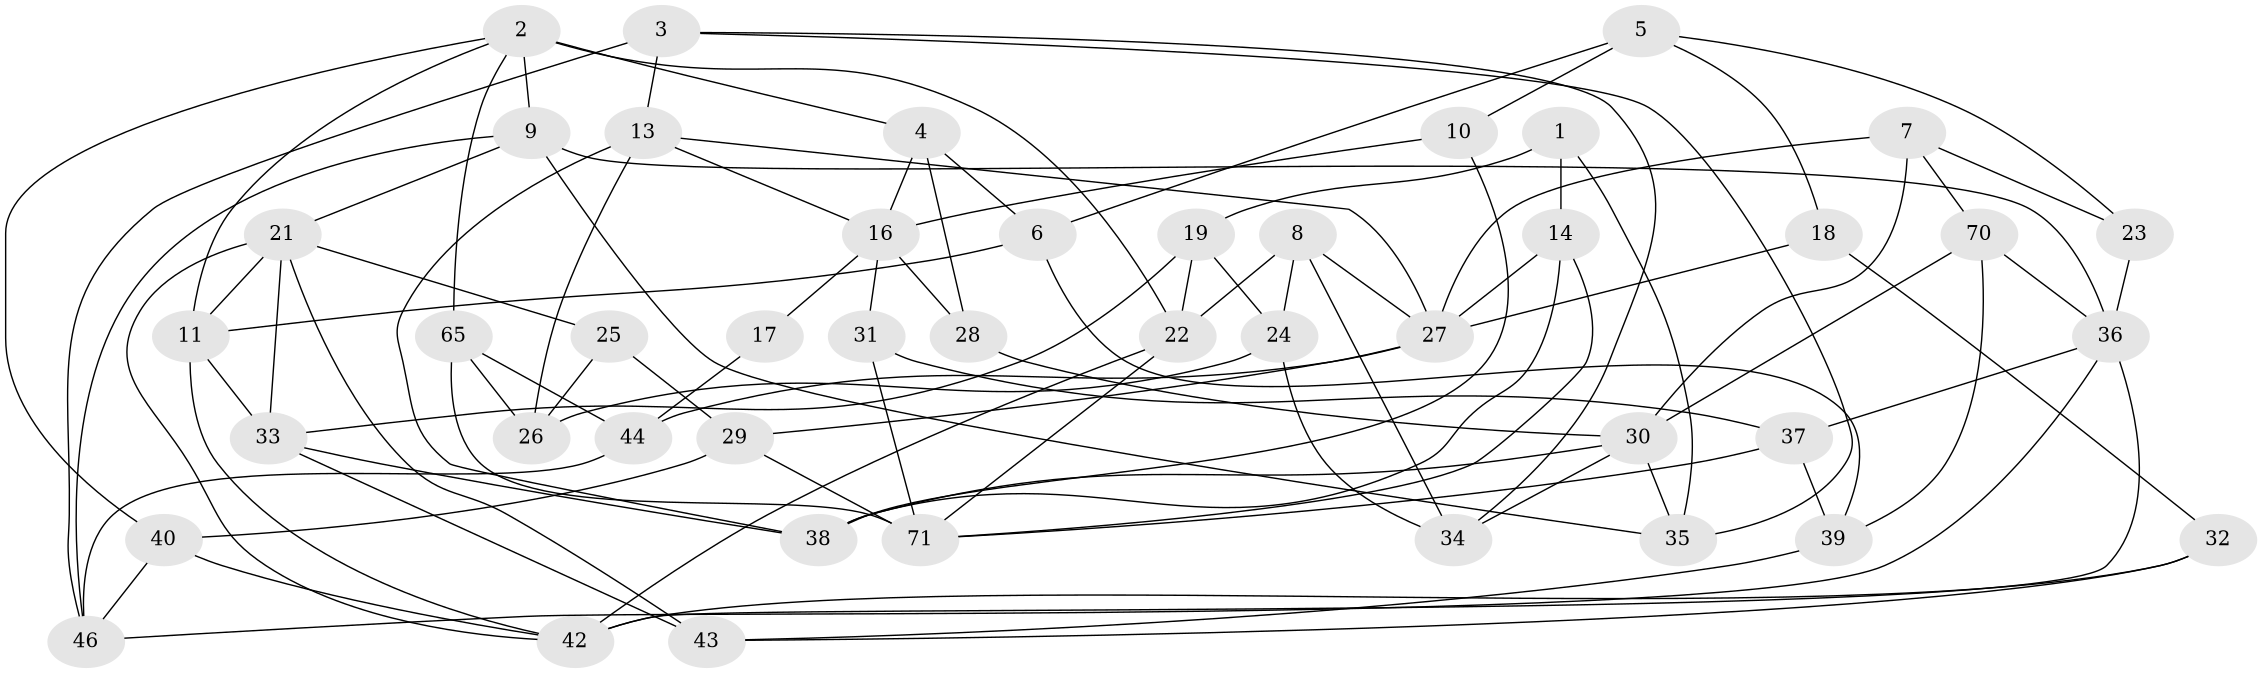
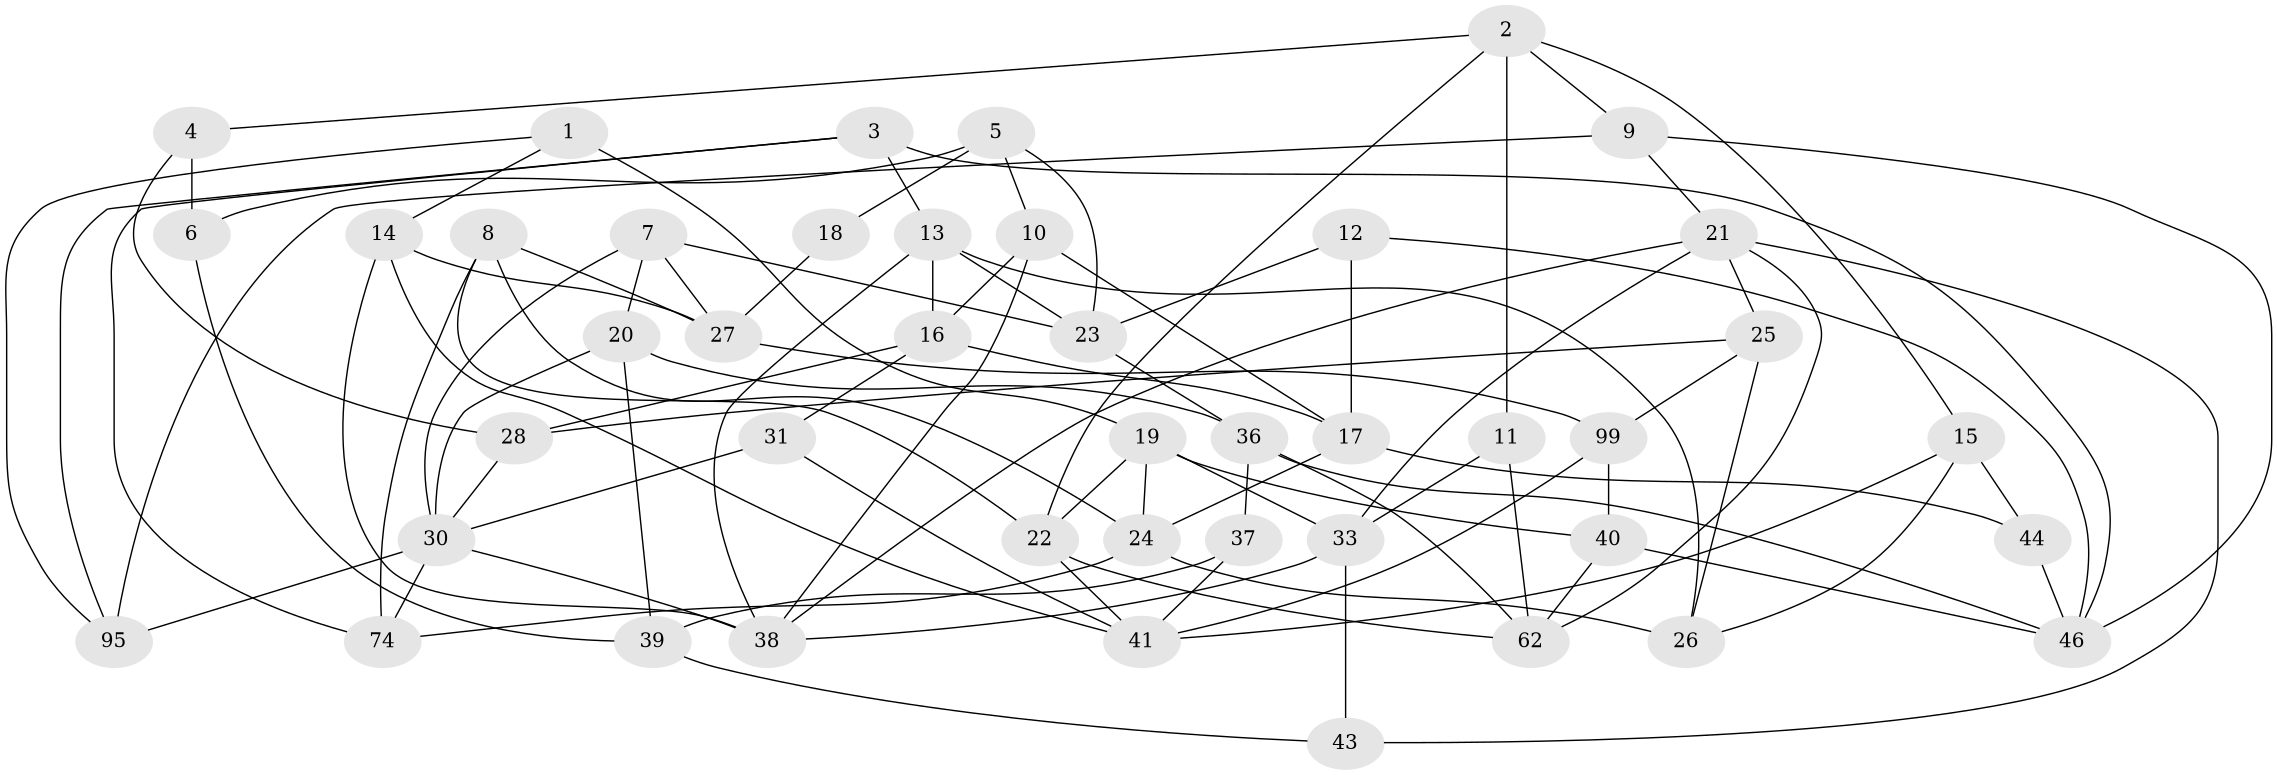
(67, 161) -> (1352, 502)
(1361, 166) -> none
(901, 184) -> none
(1199, 193) -> (1008, 284)
none -> (1351, 235)
(1979, 235) -> (622, 337)
(237, 286) -> (1254, 350)
(616, 294) -> none
(454, 337) -> (1966, 438)
none -> (1193, 337)
none -> (1373, 362)
(1030, 377) -> none
(1326, 400) -> (607, 489)
(735, 438) -> (1609, 438)
none -> (1236, 494)
(920, 540) -> (1142, 642)
(1453, 540) -> (383, 642)
(1678, 540) -> (114, 642)
(2218, 540) -> none
(575, 642) -> (1531, 642)
